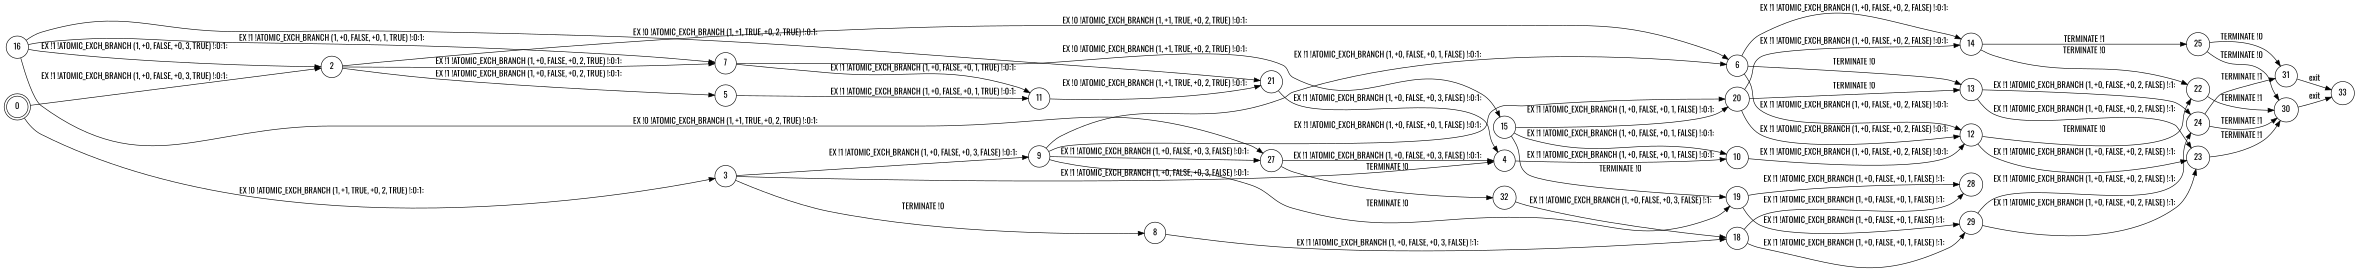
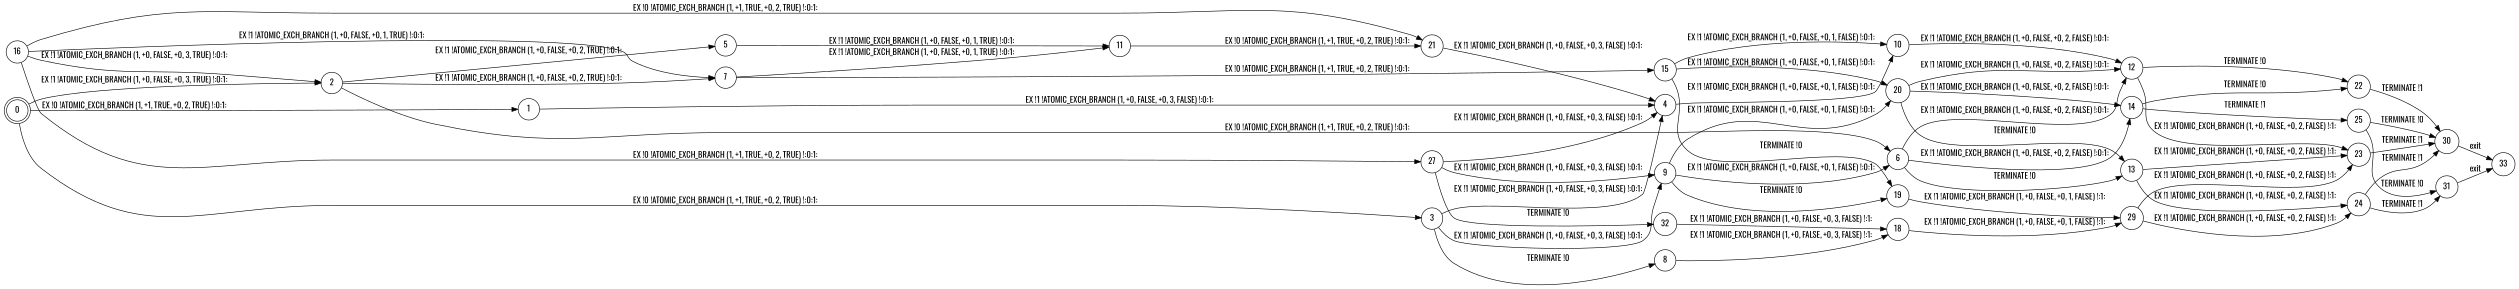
none -> (529, 109)
(1152, 159) -> (1544, 182)
(1971, 185) -> none
